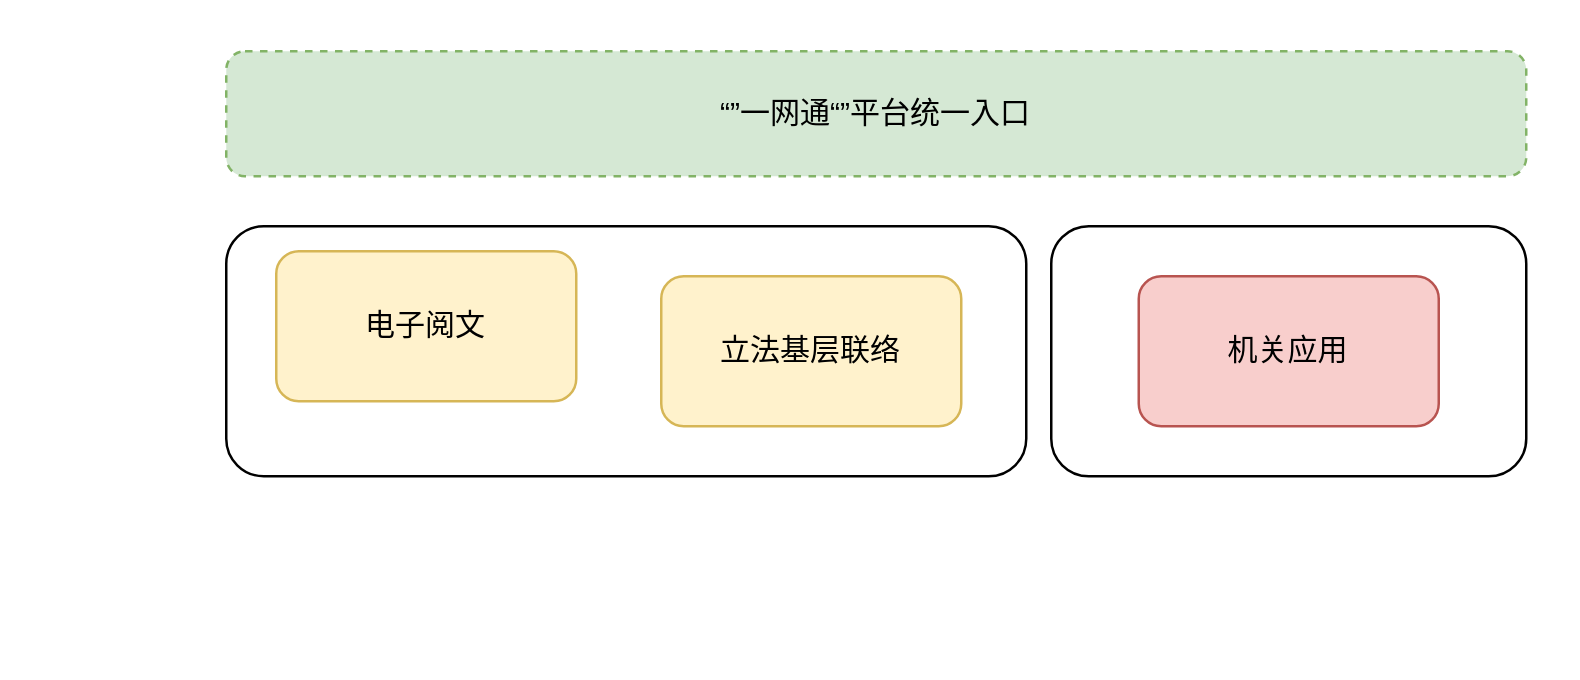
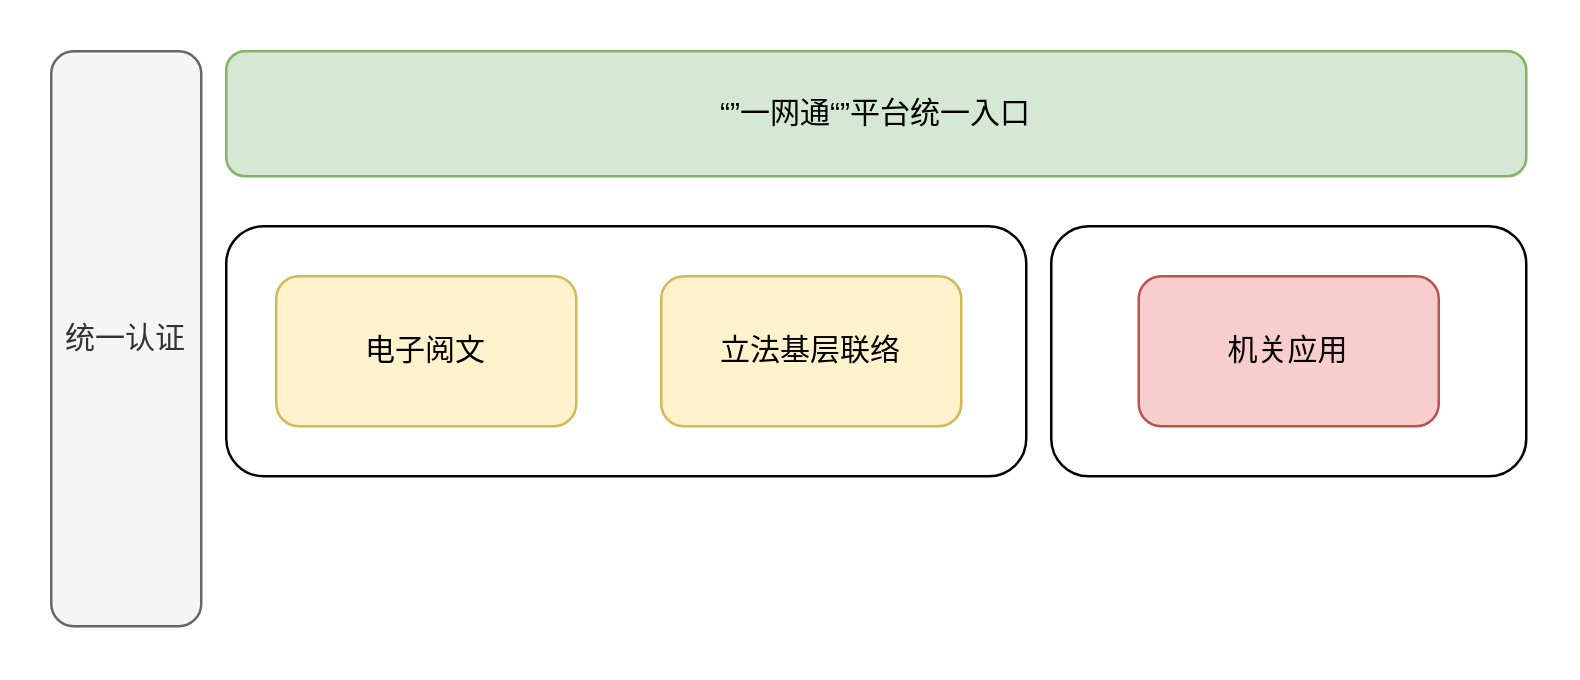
(876, 114) -> (876, 114)
(426, 326) -> (426, 351)
none -> (126, 339)
